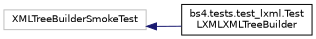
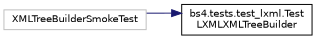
(169, 26) -> (159, 13)
